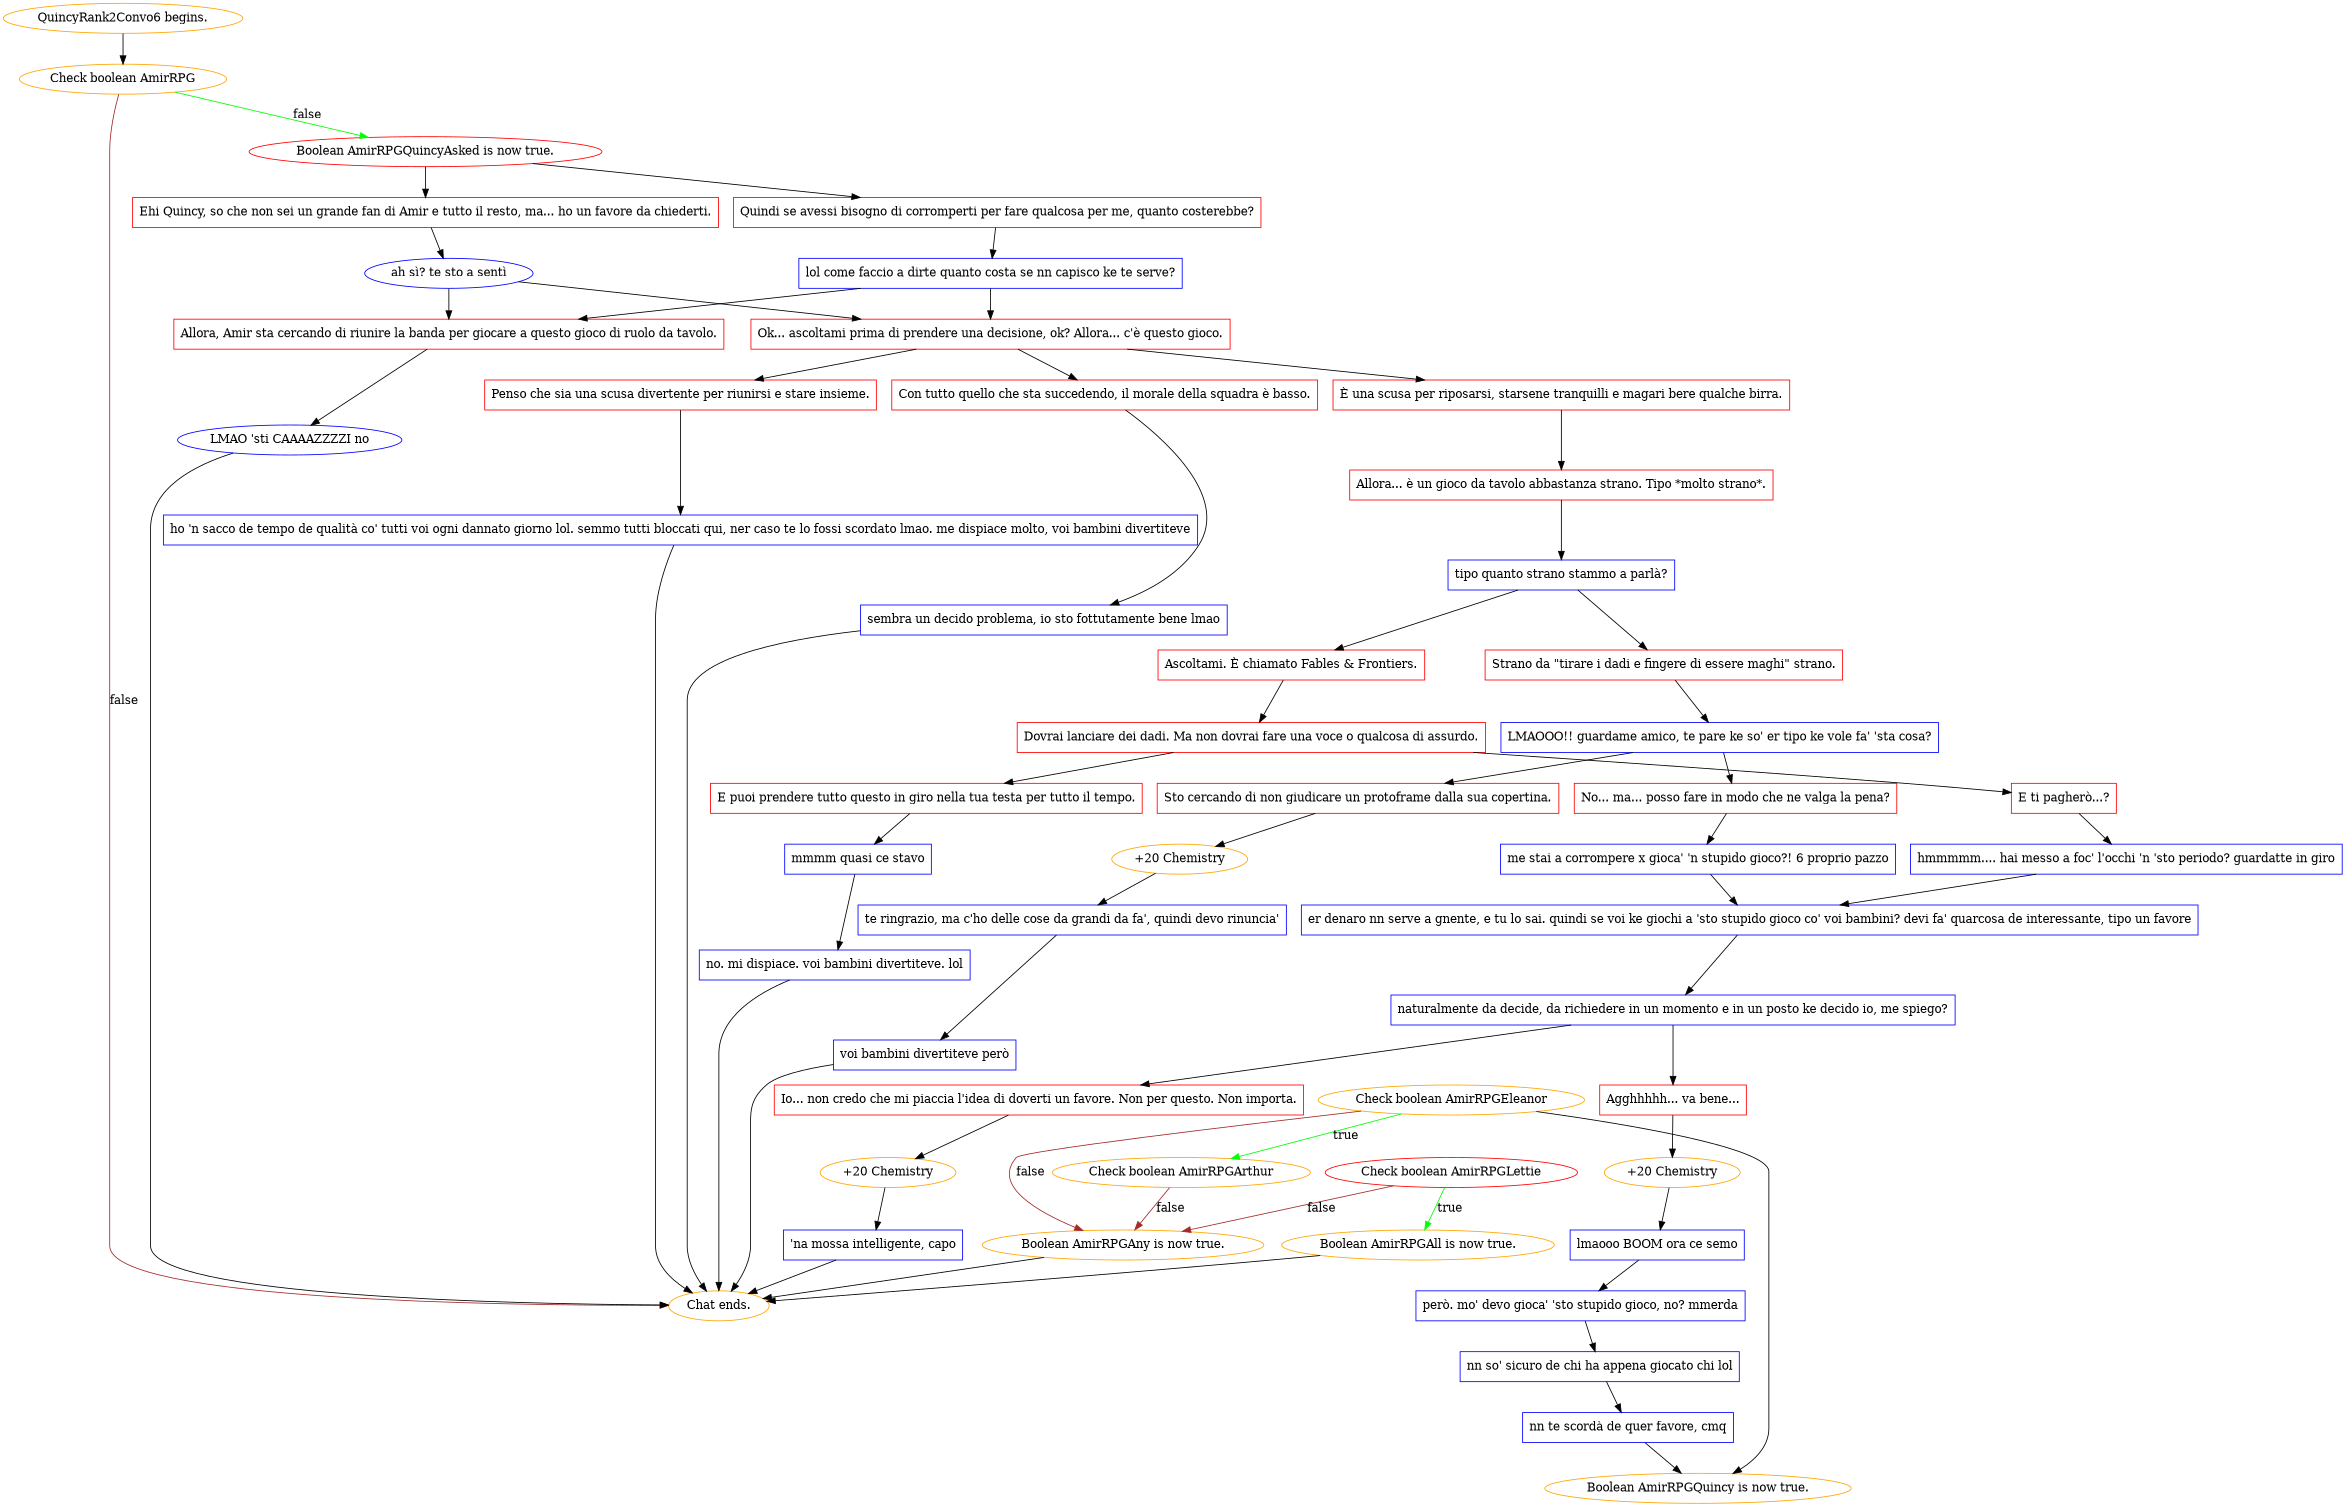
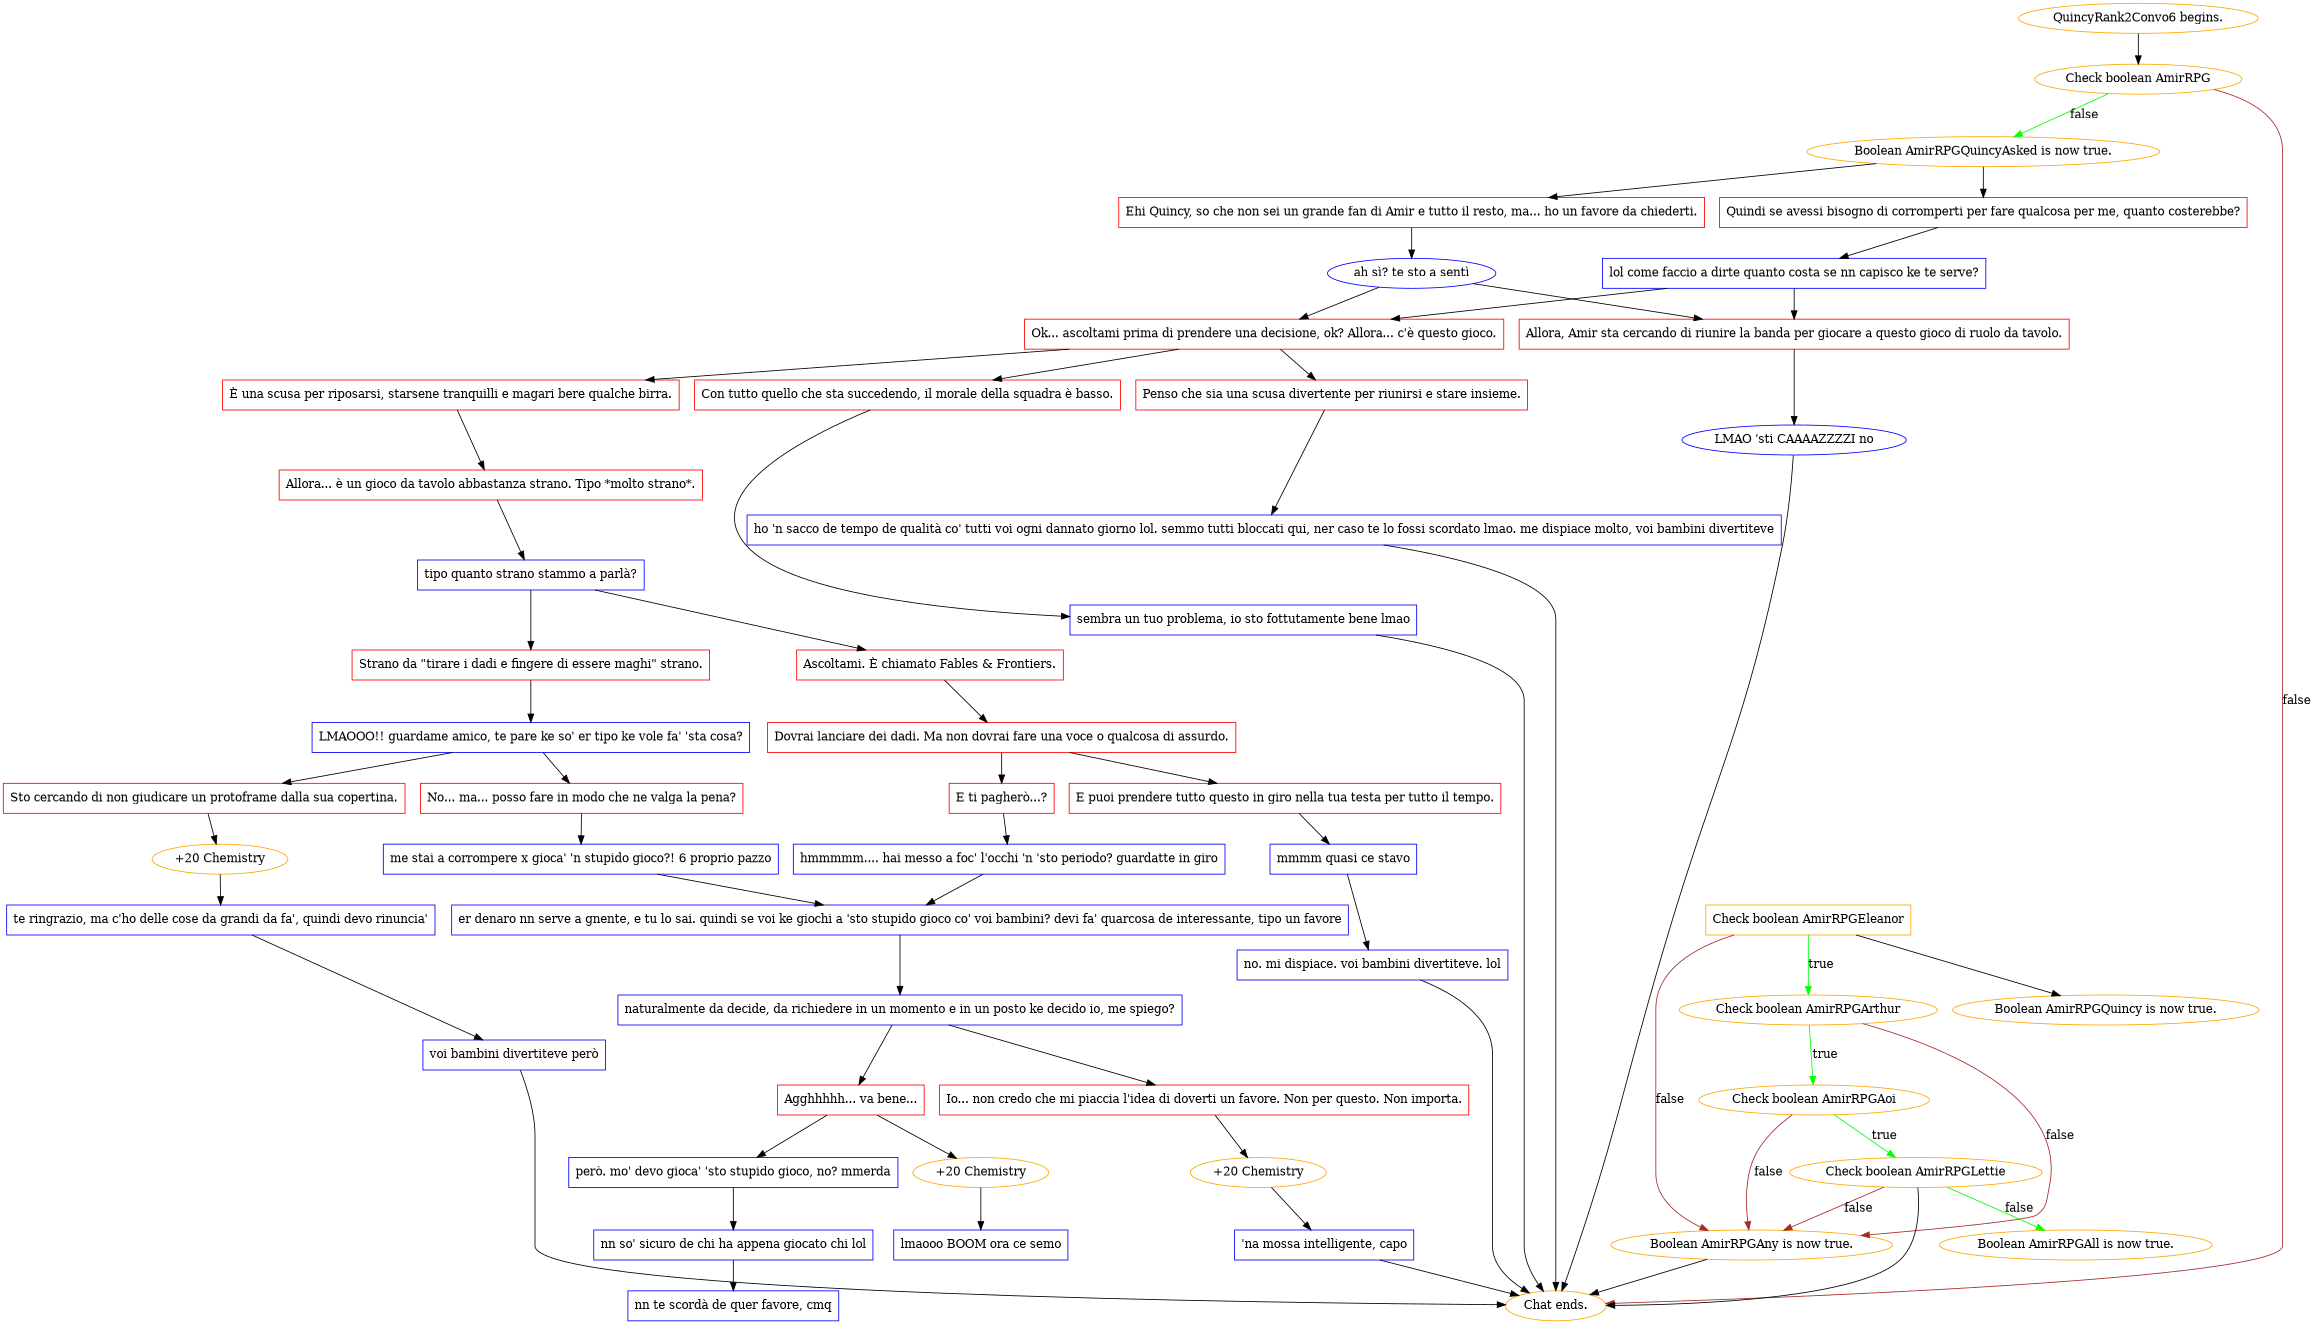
(426, 152) -> (1983, 152)
(1044, 620) -> (1243, 620)
(1451, 1100) -> (1808, 920)
none -> (1814, 1100)
(1451, 1172) -> (1916, 1172)
(1450, 1209) -> (2019, 1209)
(1622, 1273) -> (796, 1134)
(1048, 1279) -> (1817, 1290)
(1660, 1455) -> none
